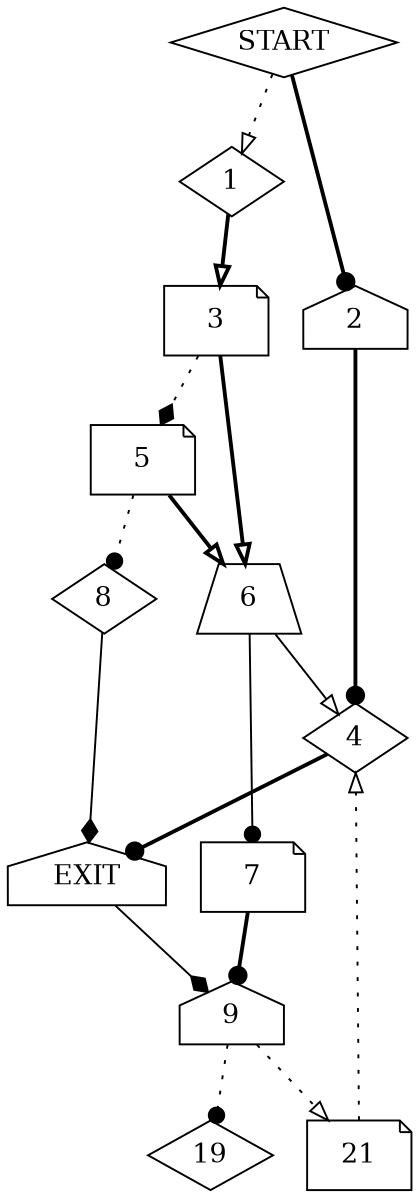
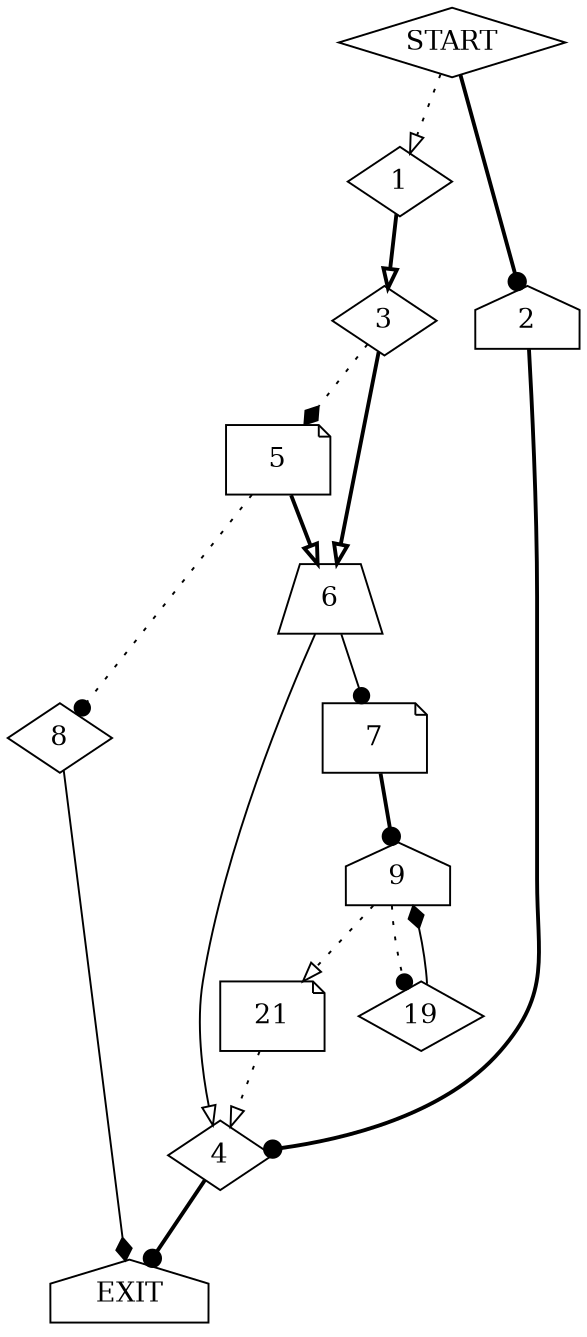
(216, 321) -> (384, 321)
(153, 941) -> (424, 956)
